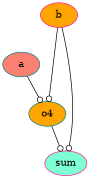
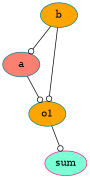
(59, 15) -> (59, 15)
(72, 86) -> (42, 38)
(47, 114) -> (47, 114)
